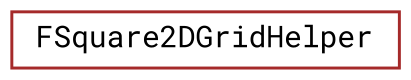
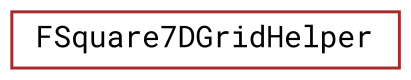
(206, 40) -> (206, 40)
